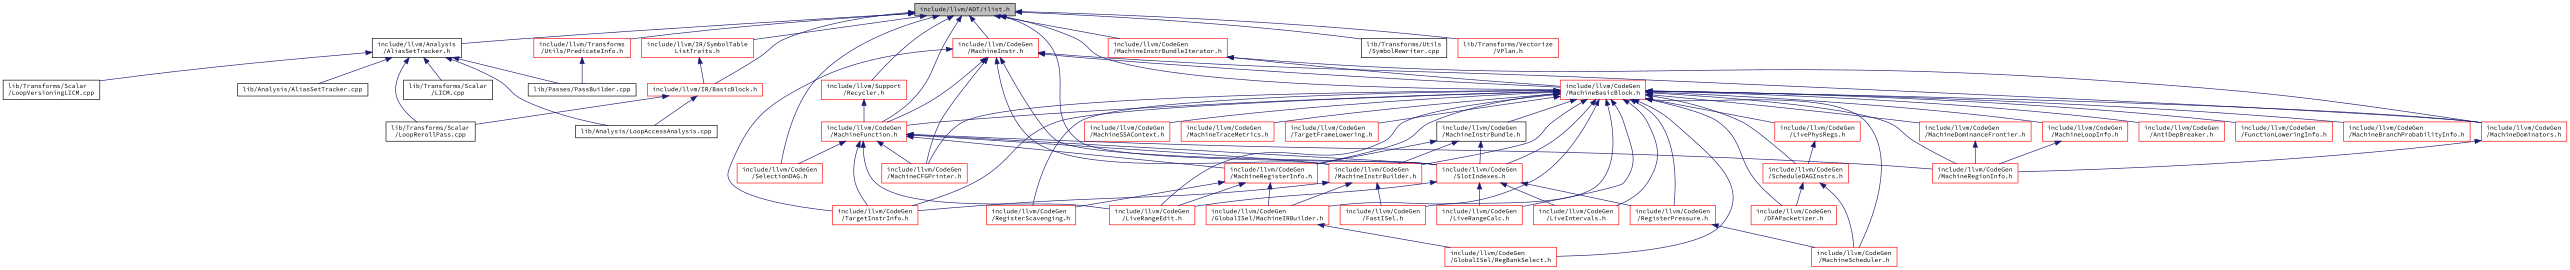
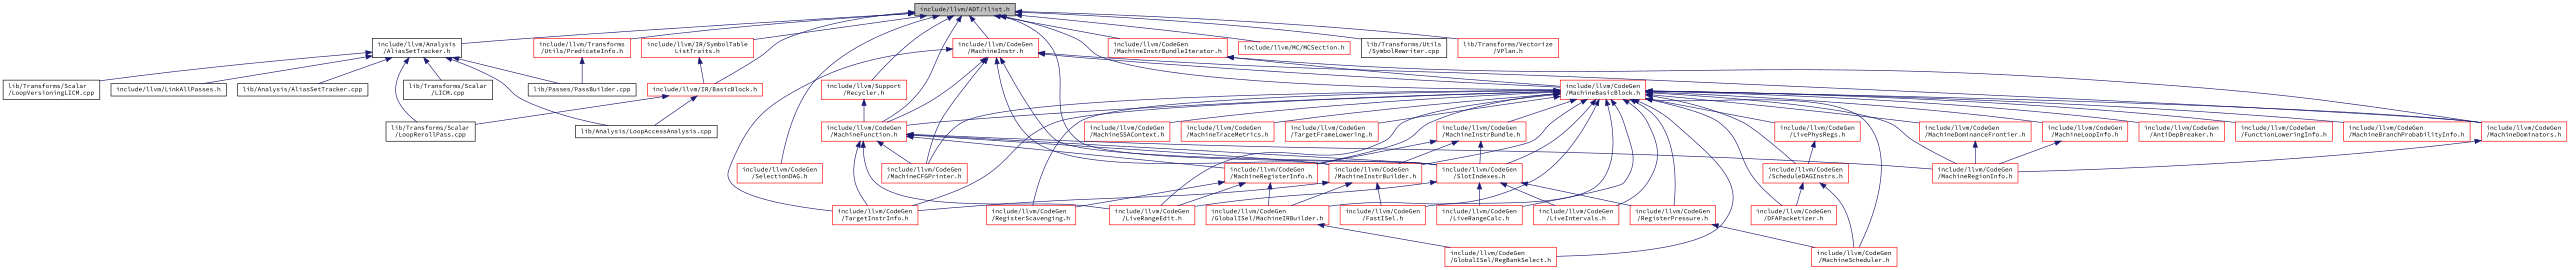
none -> (1294, 48)
none -> (169, 90)
(1481, 132) -> (1481, 132)
(819, 154) -> none
